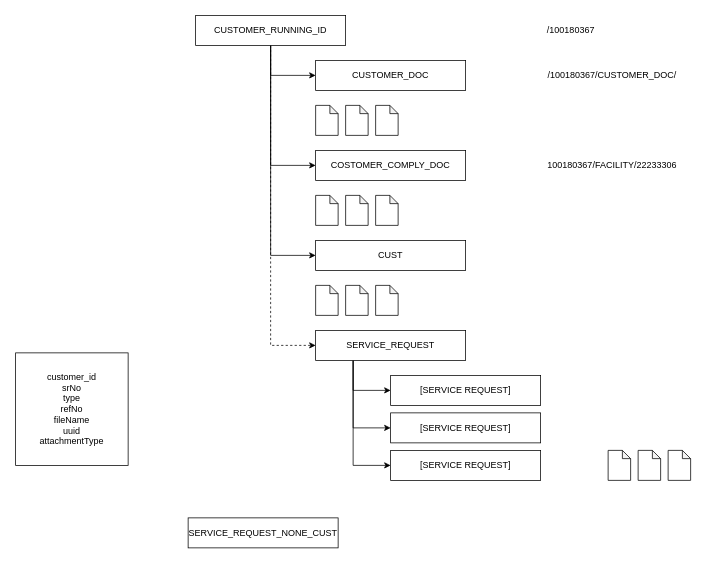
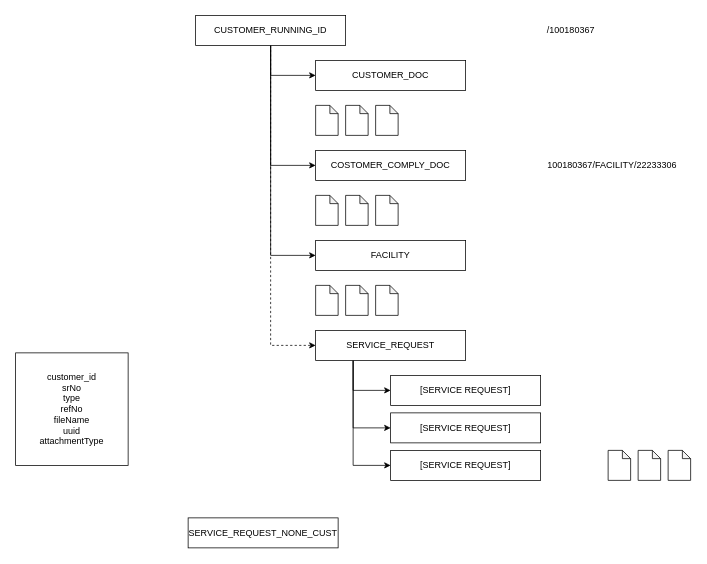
(612, 75) -> none
(390, 255) -> (390, 255)
